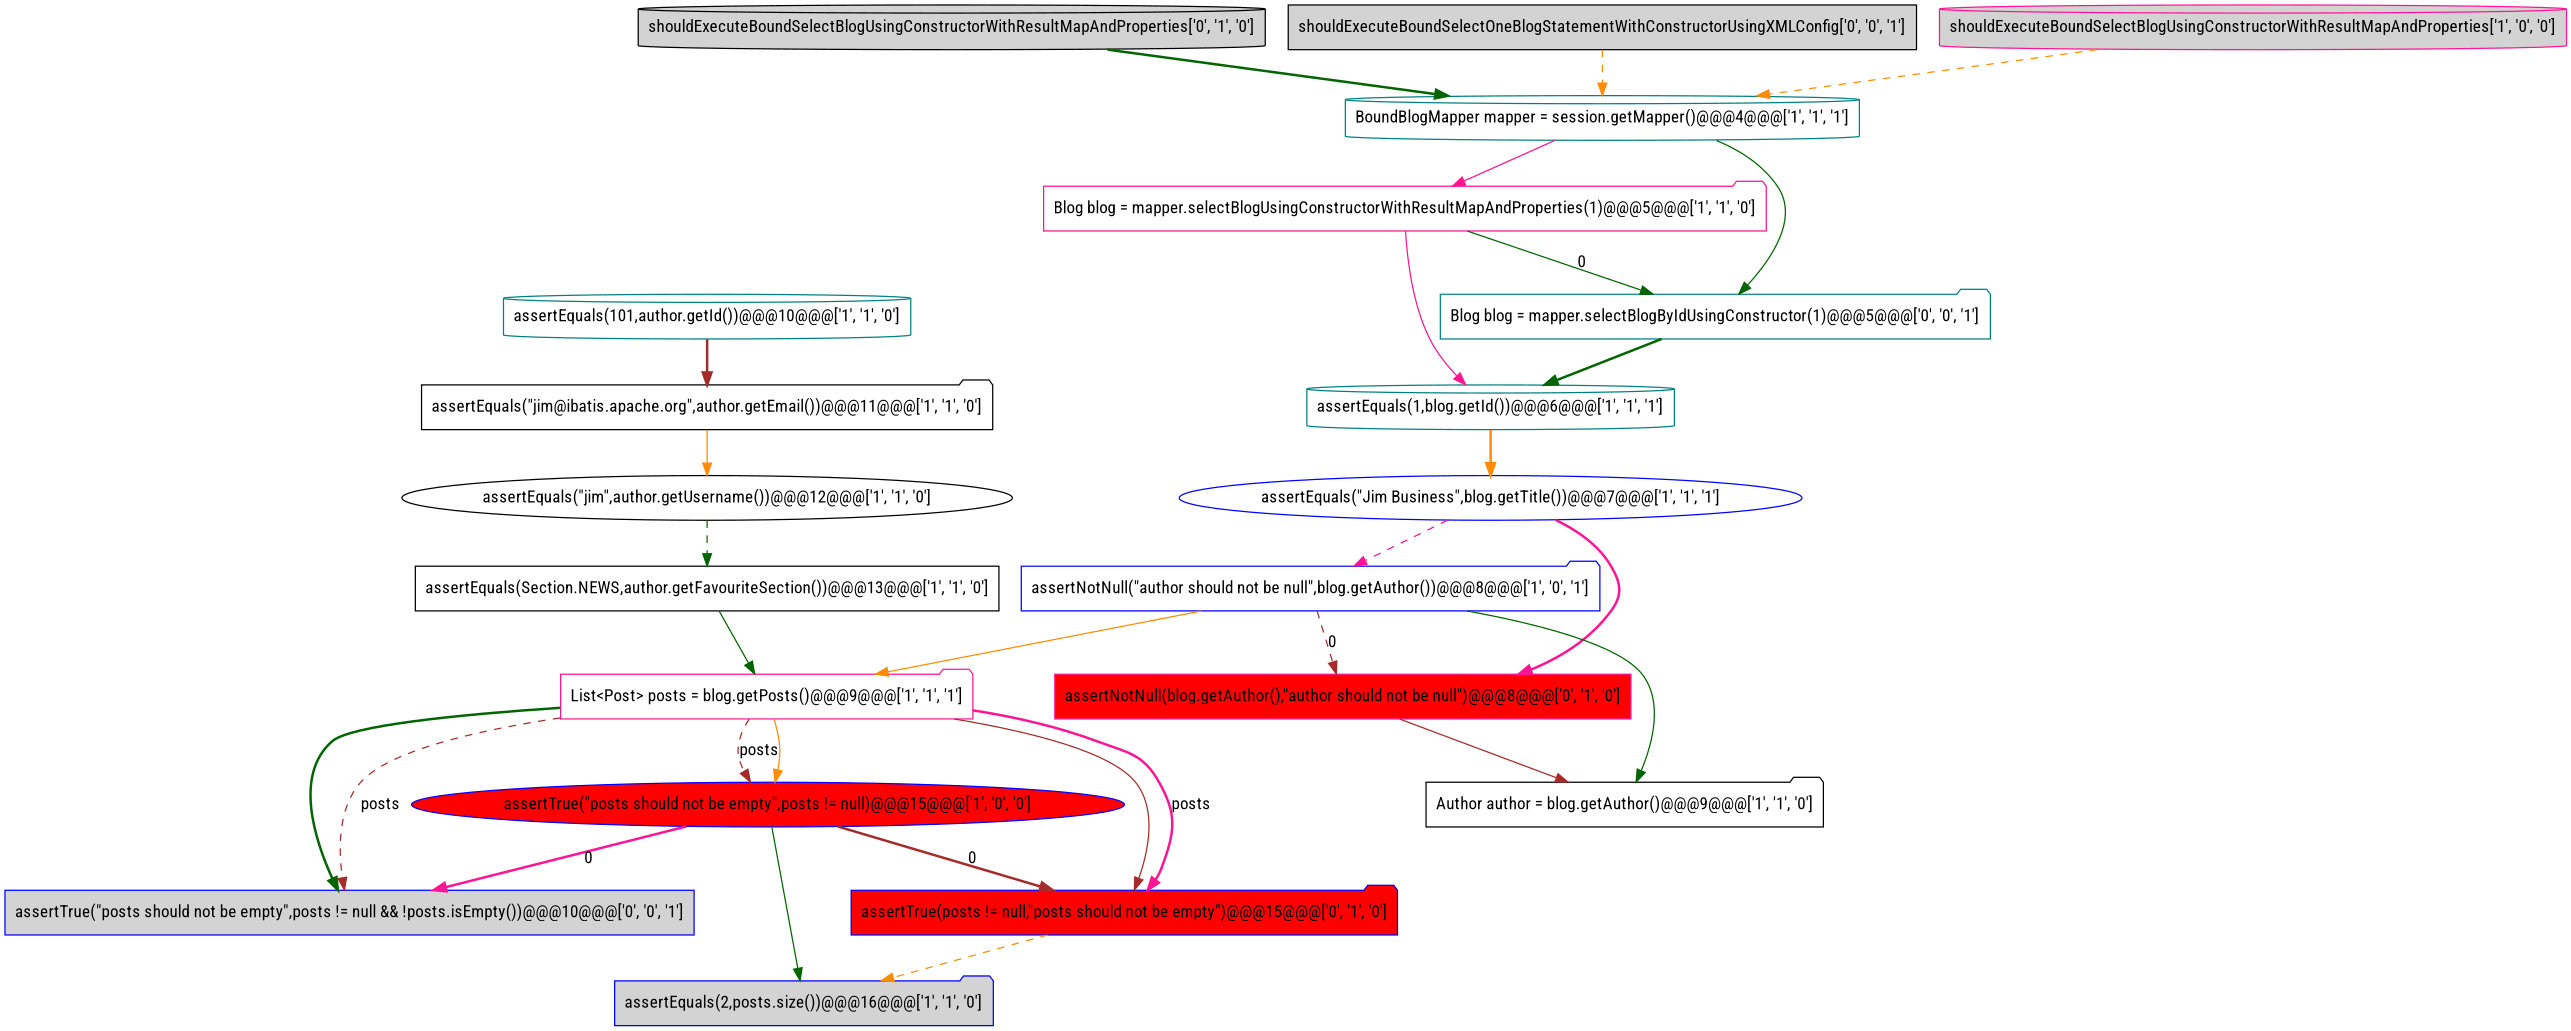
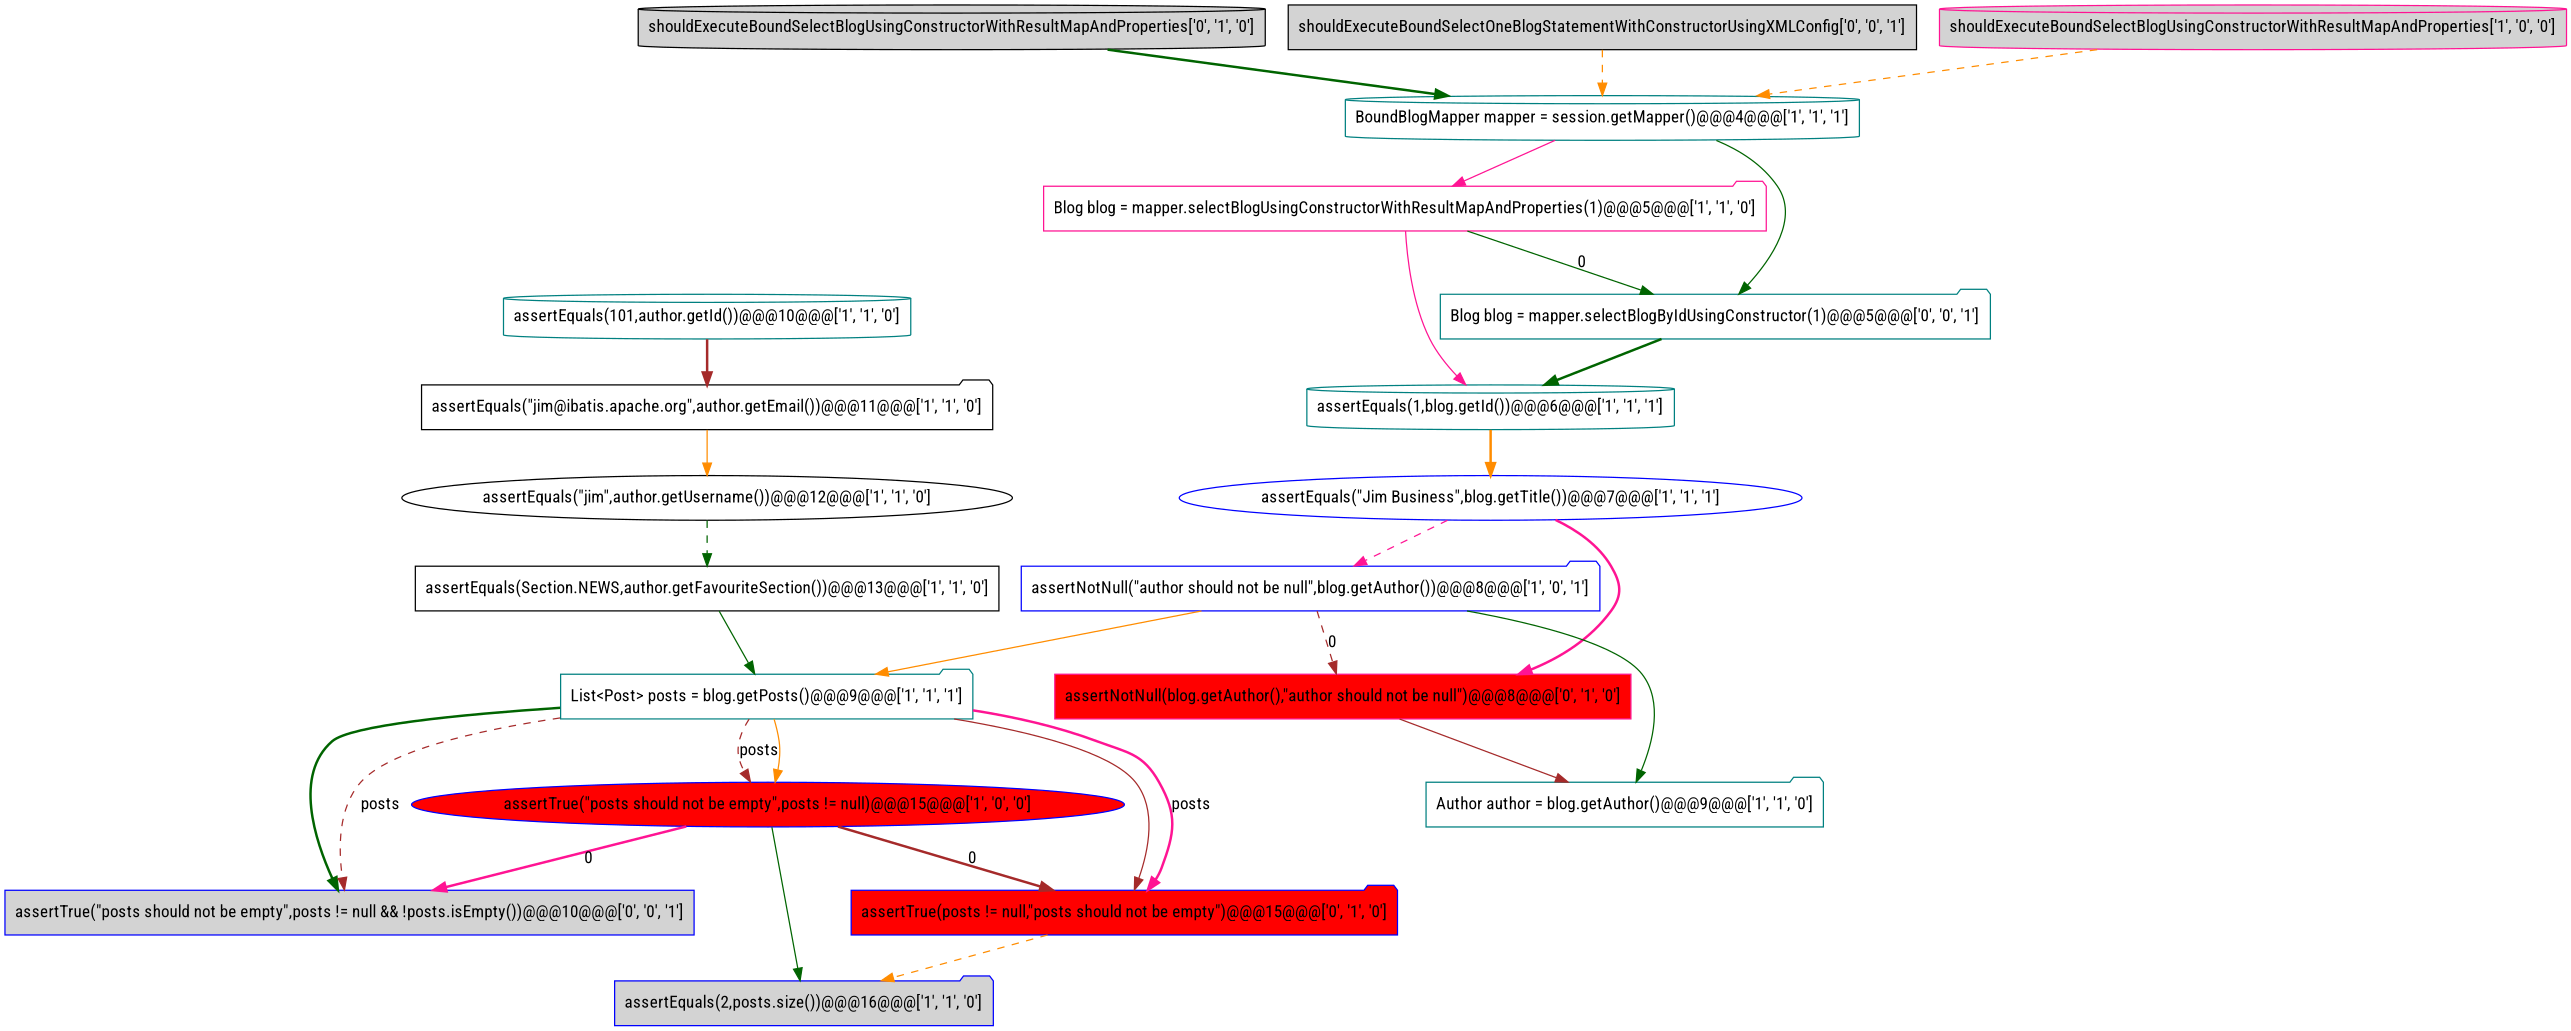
(767, 697) -> (767, 697)
(1625, 805) -> (1625, 805)
